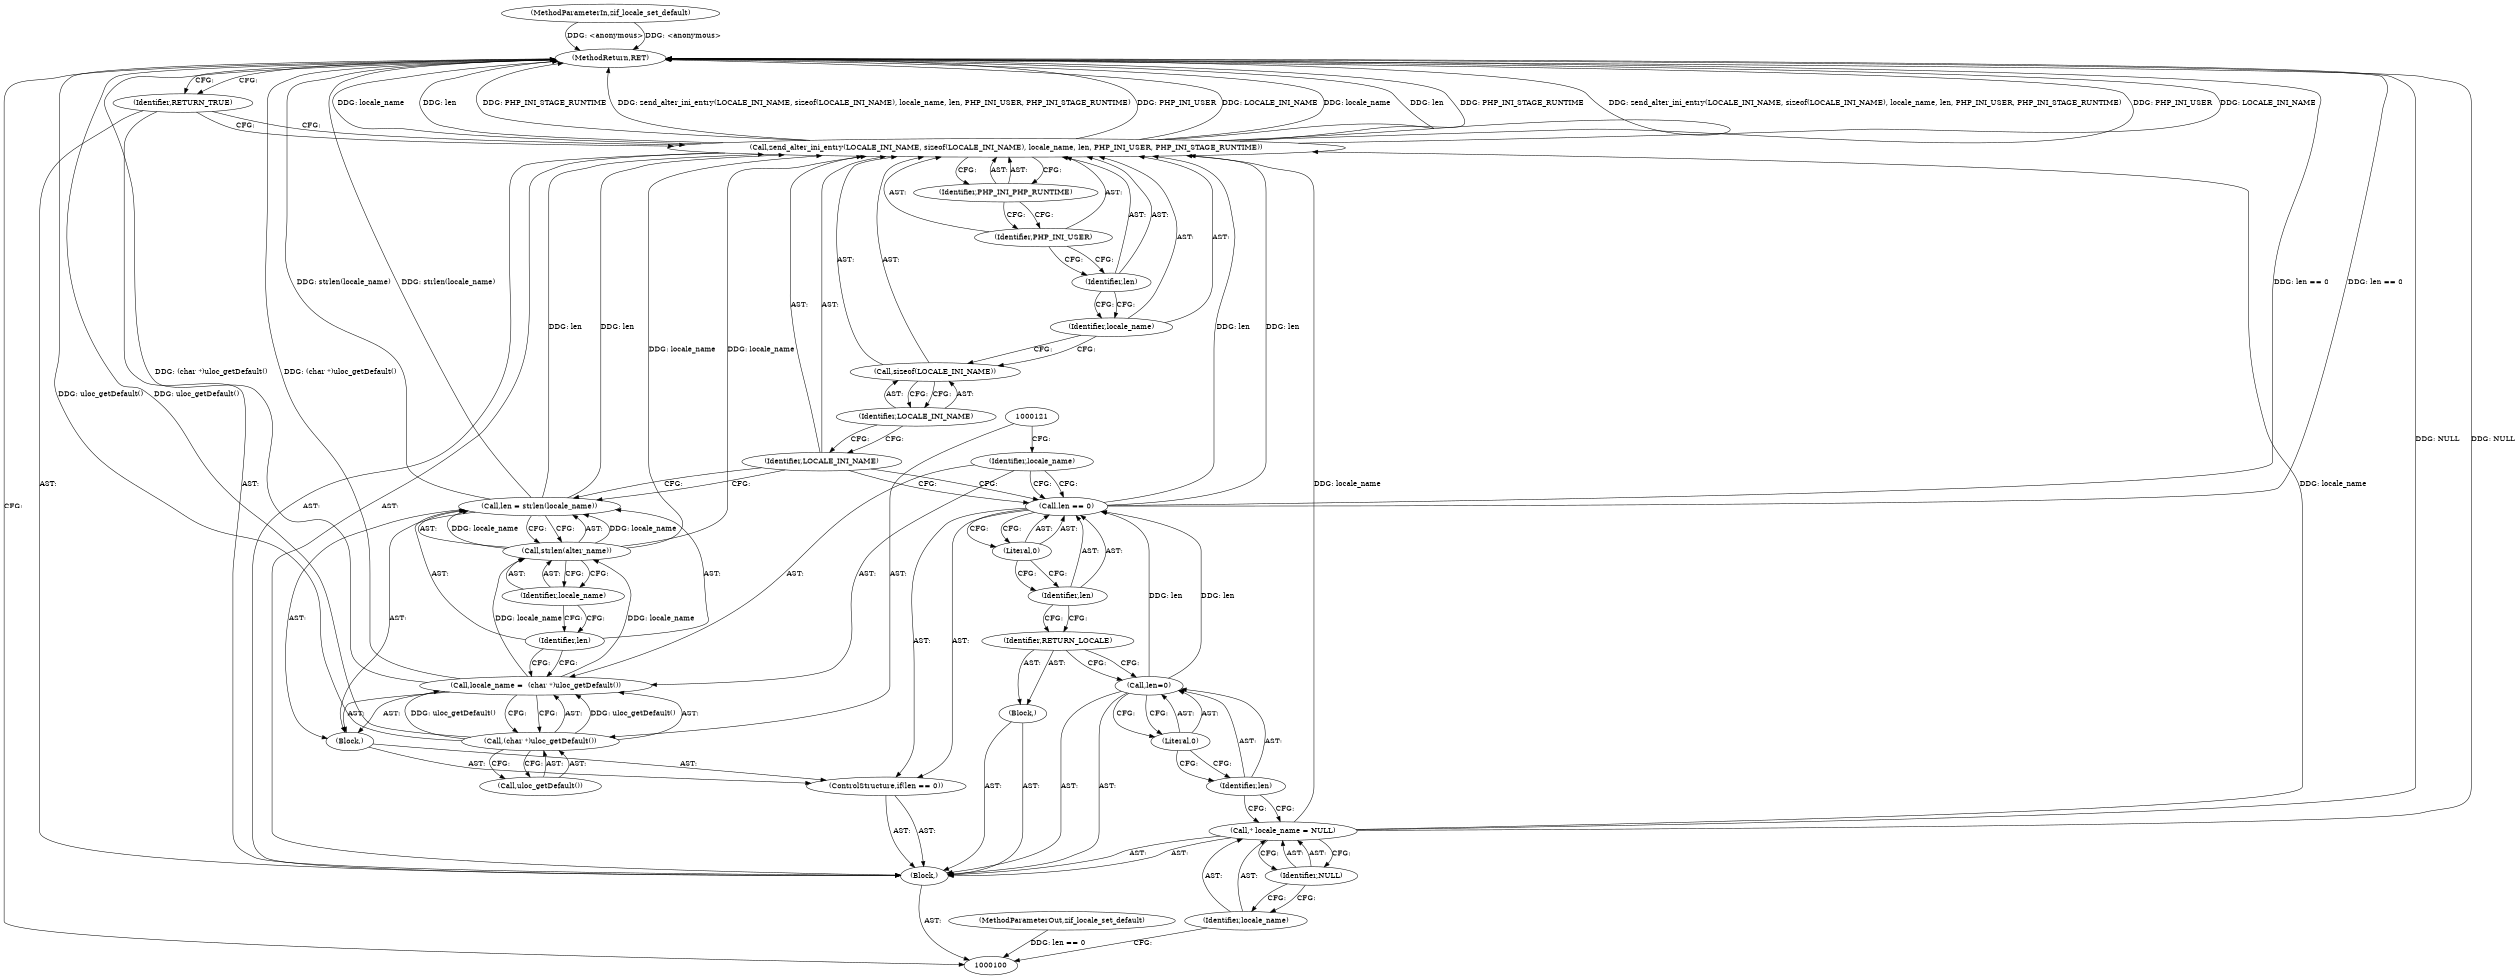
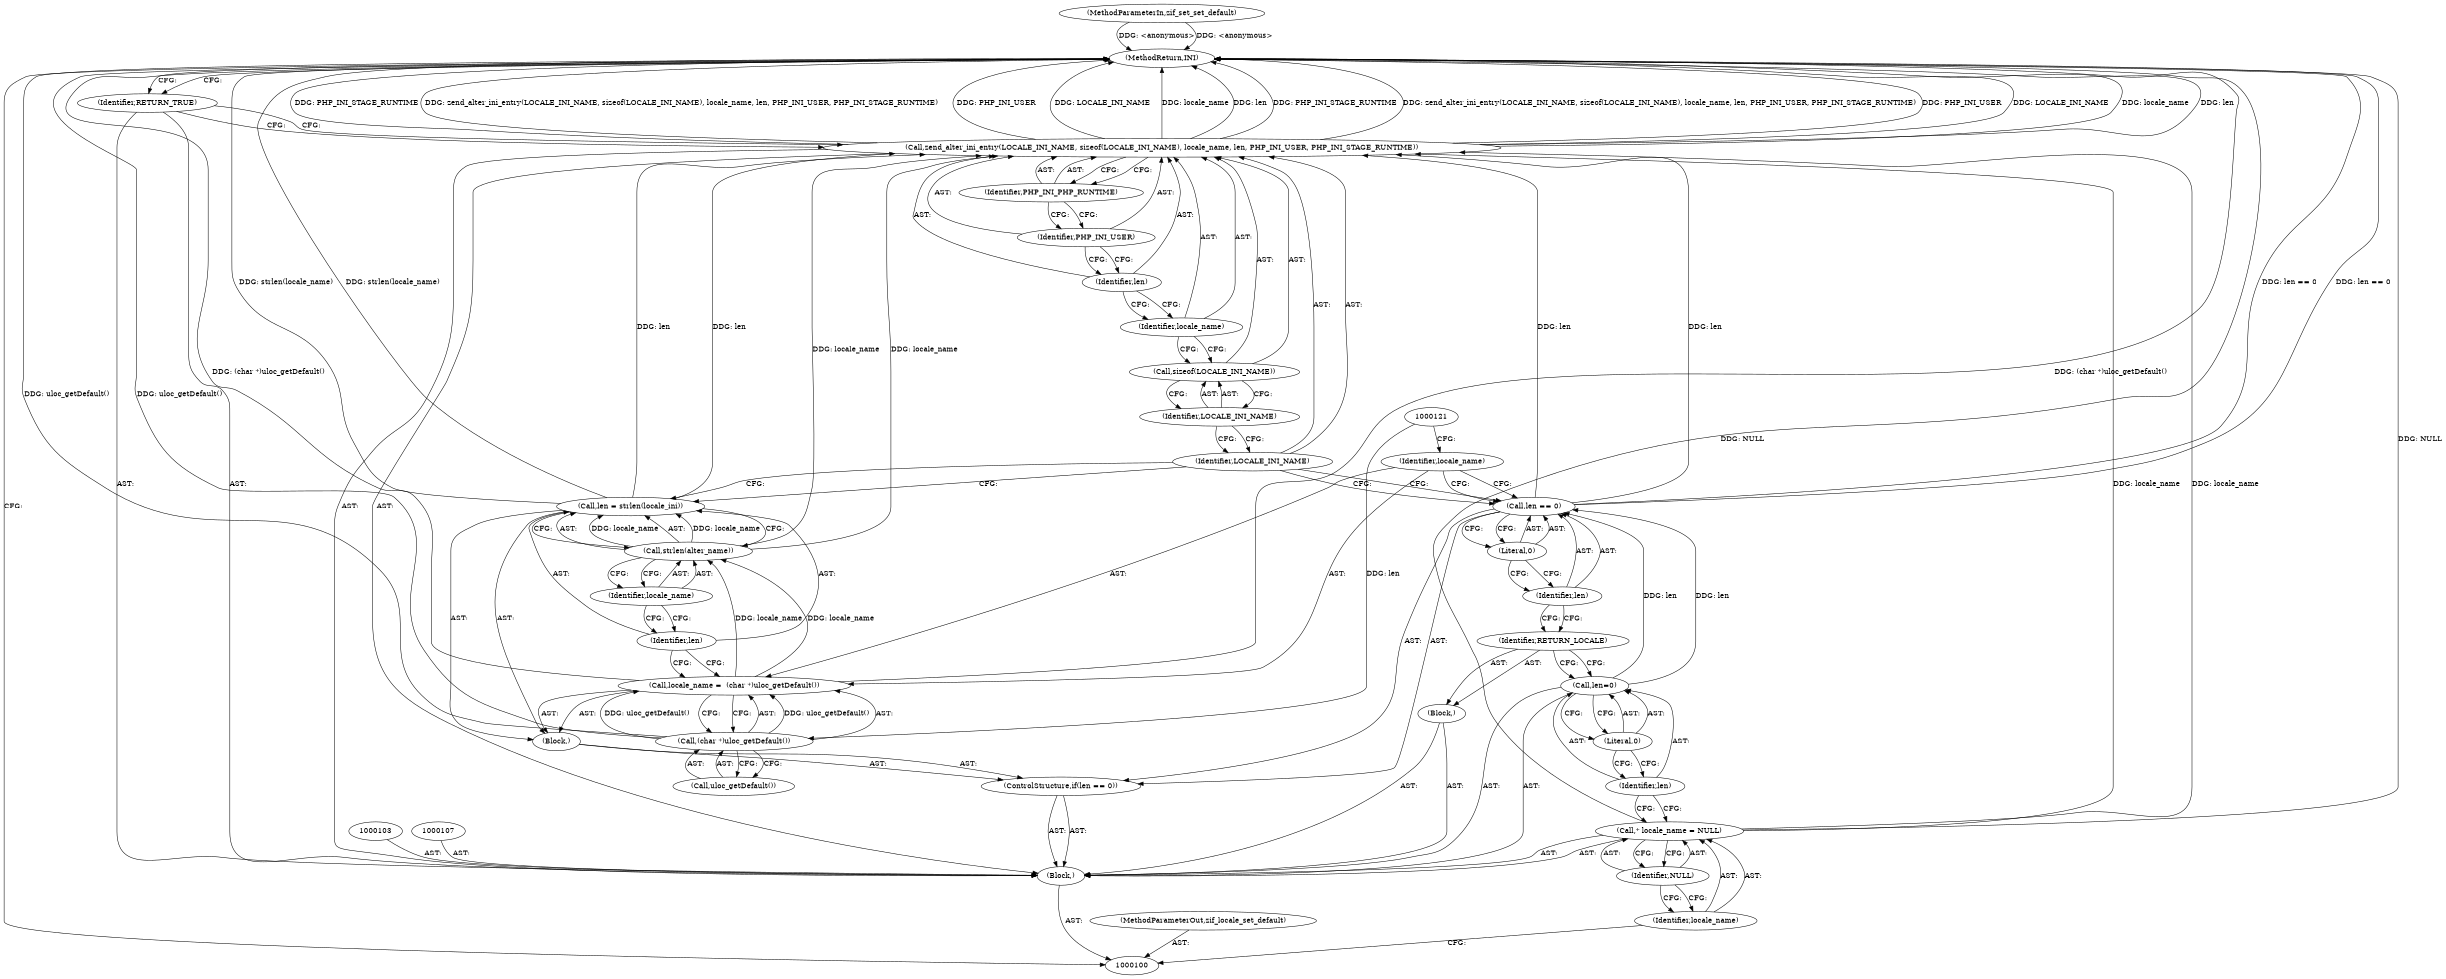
(611, 13) -> (1162, 13)
(611, 58) -> (1162, 58)
(539, 507) -> (631, 507)
(900, 574) -> (1383, 574)
none -> (376, 831)
none -> (439, 831)
(1058, 943) -> (1182, 943)
